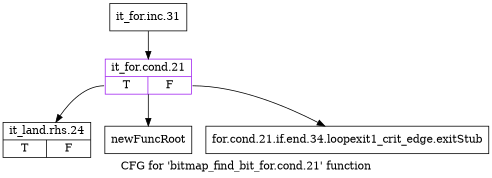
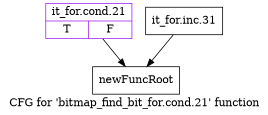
(148, 41) -> (163, 48)
(47, 140) -> none
(347, 140) -> none
